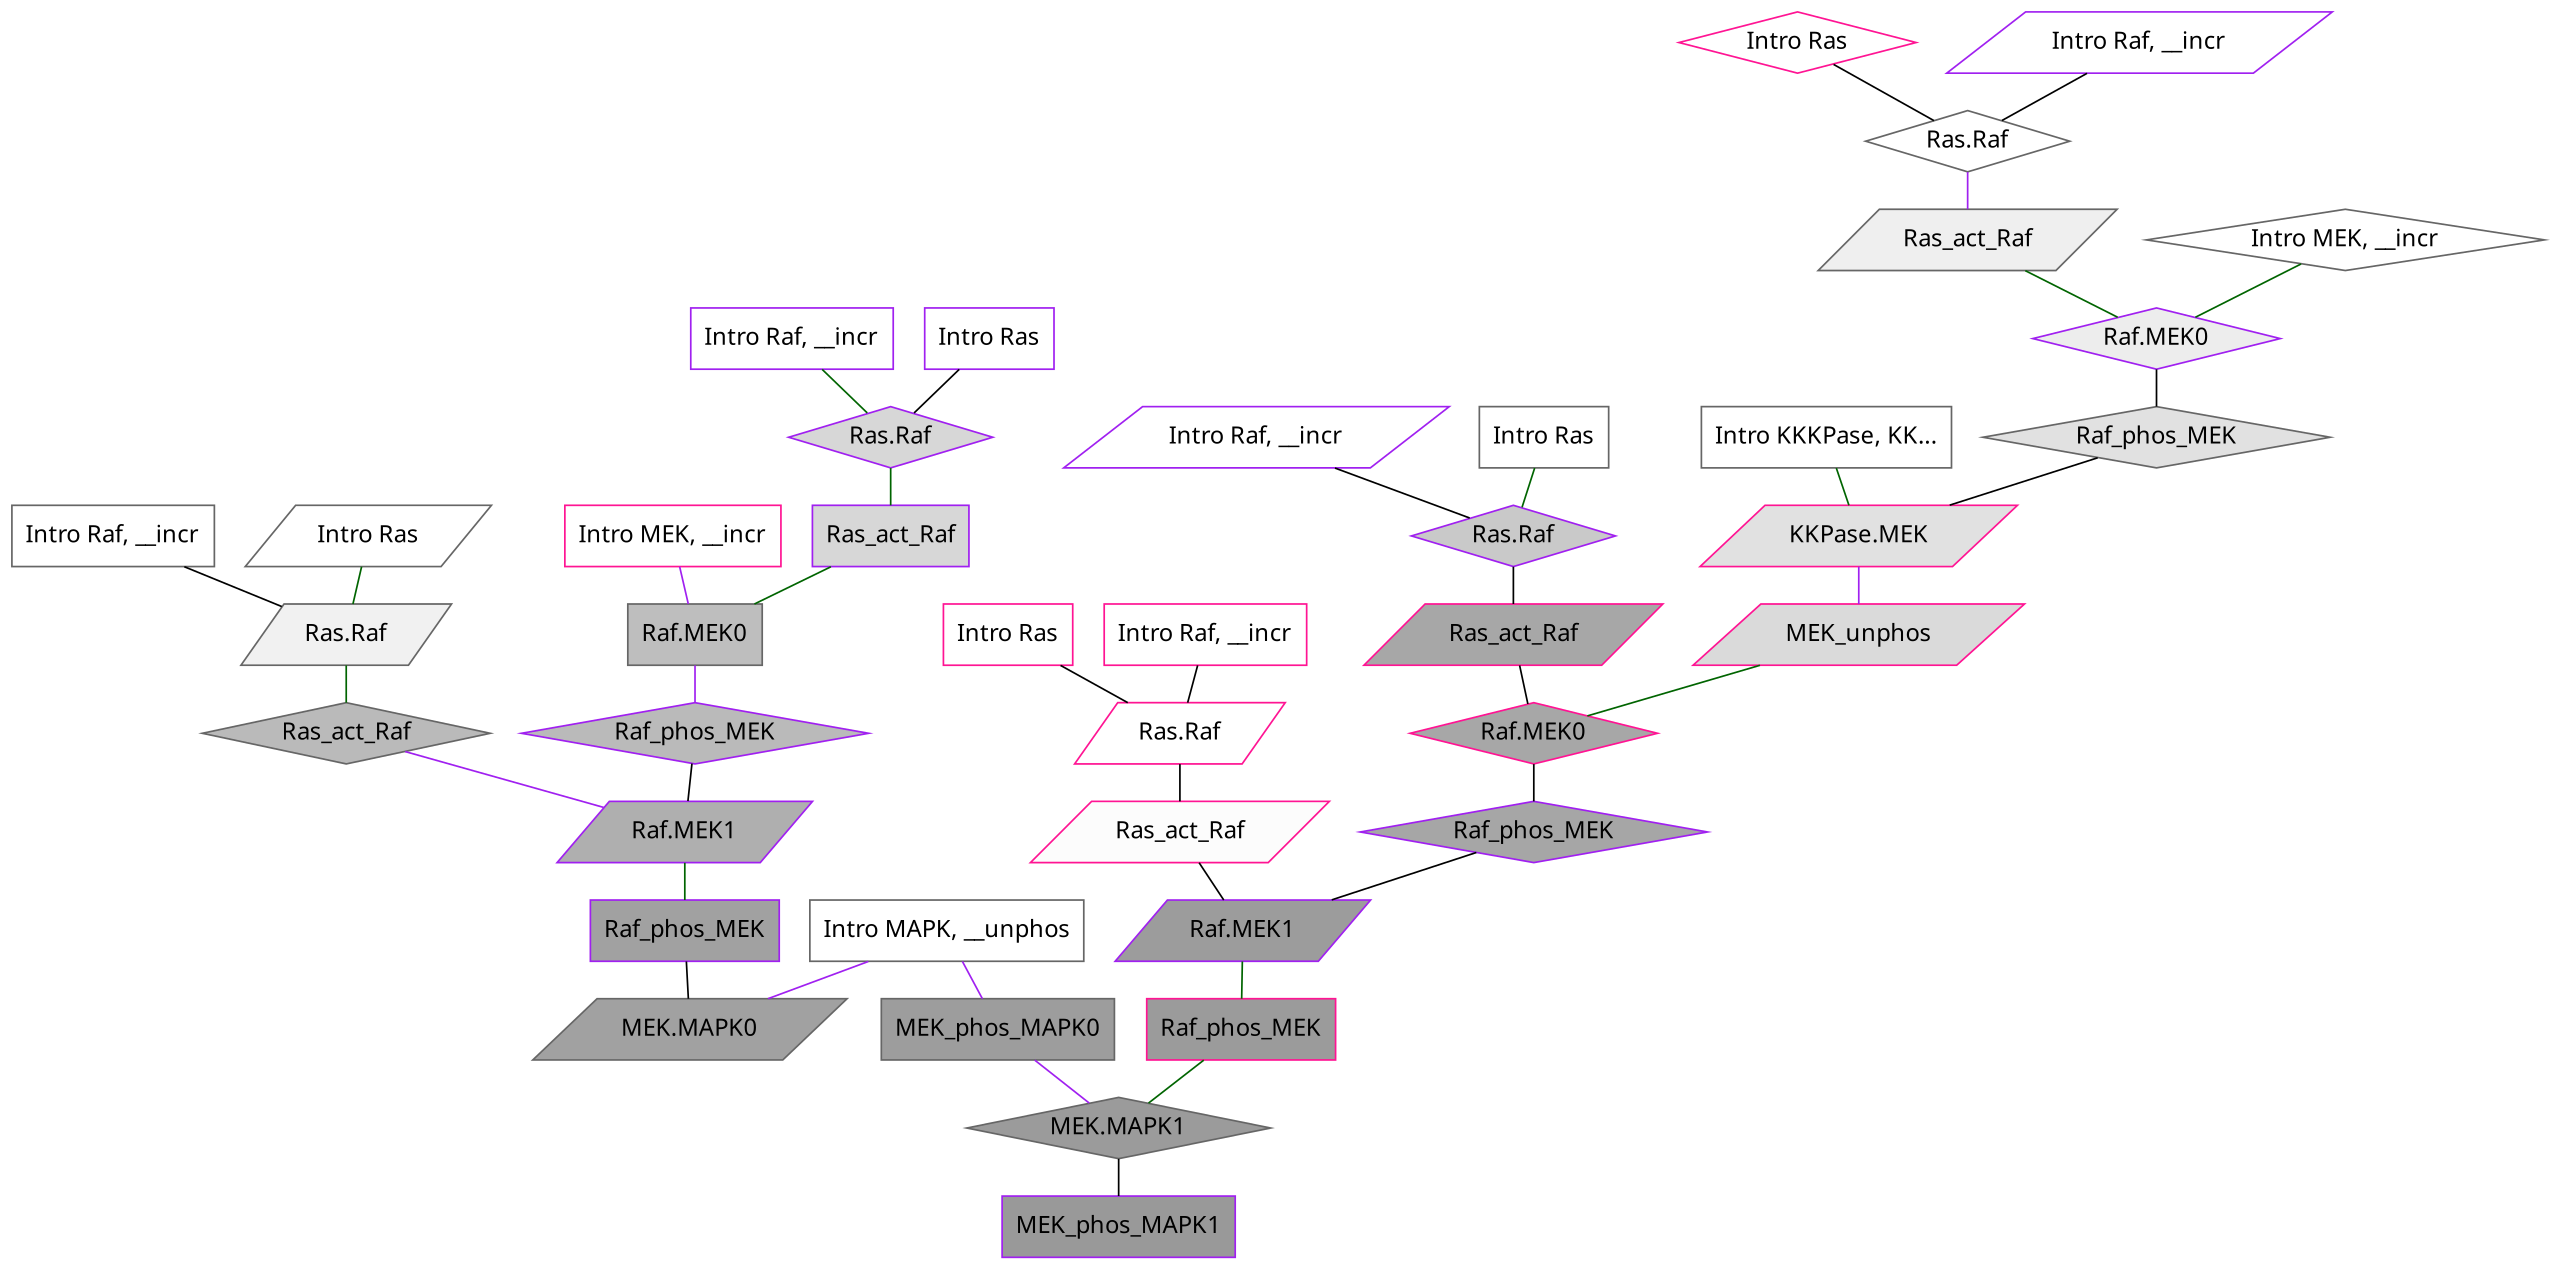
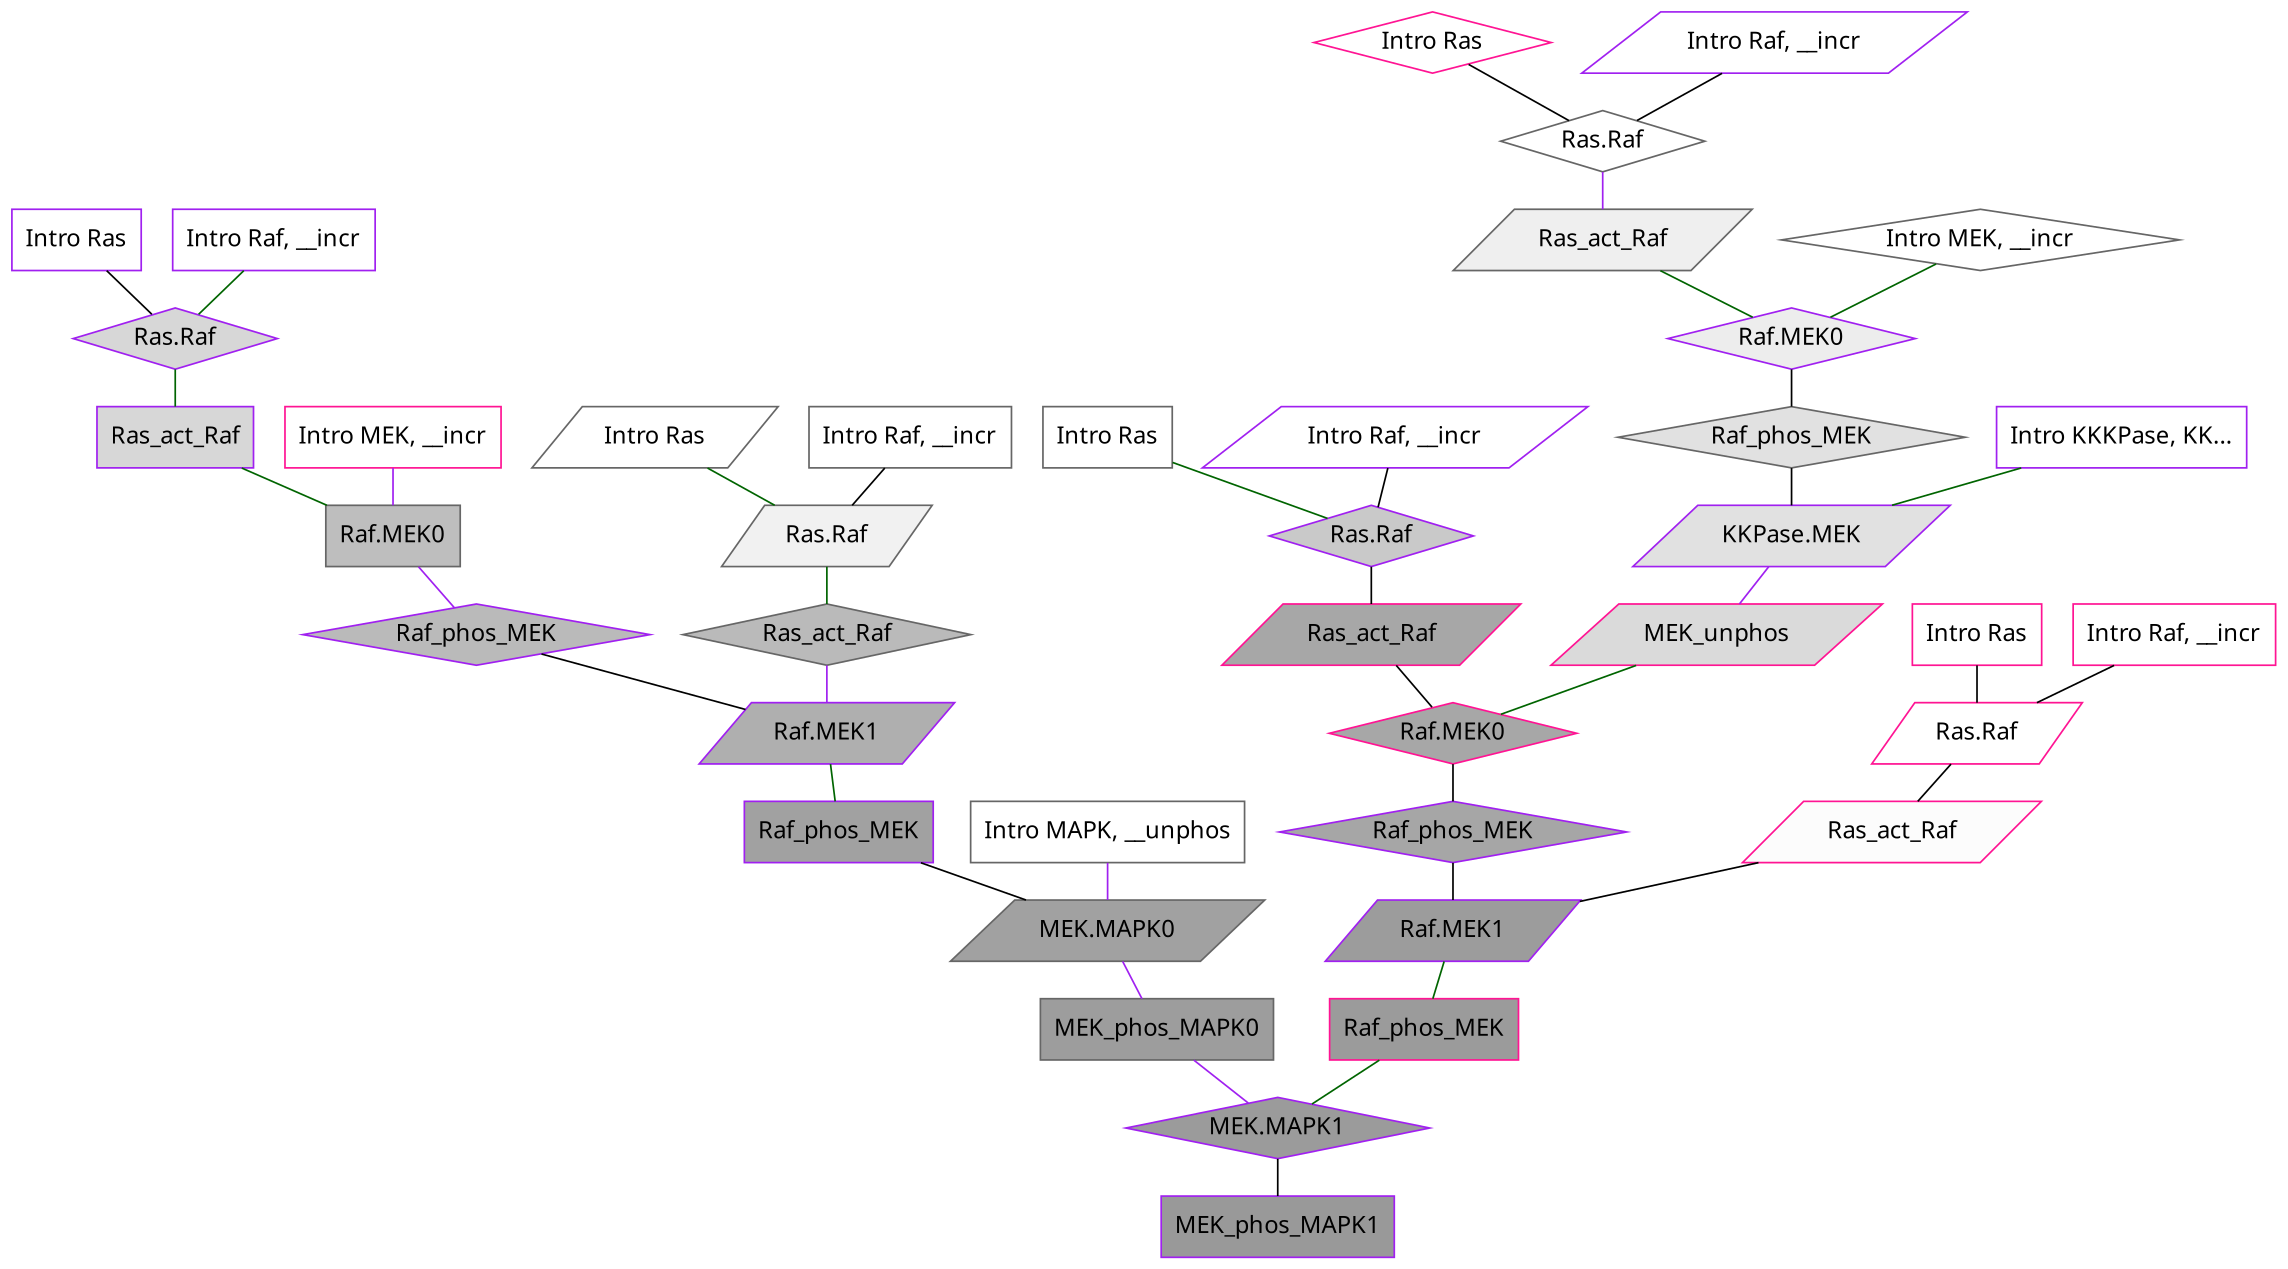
(1826, 437) -> (2122, 437)
(1859, 536) -> (1792, 536)
(972, 980) -> (1132, 980)
(1119, 1128) -> (1278, 1128)
